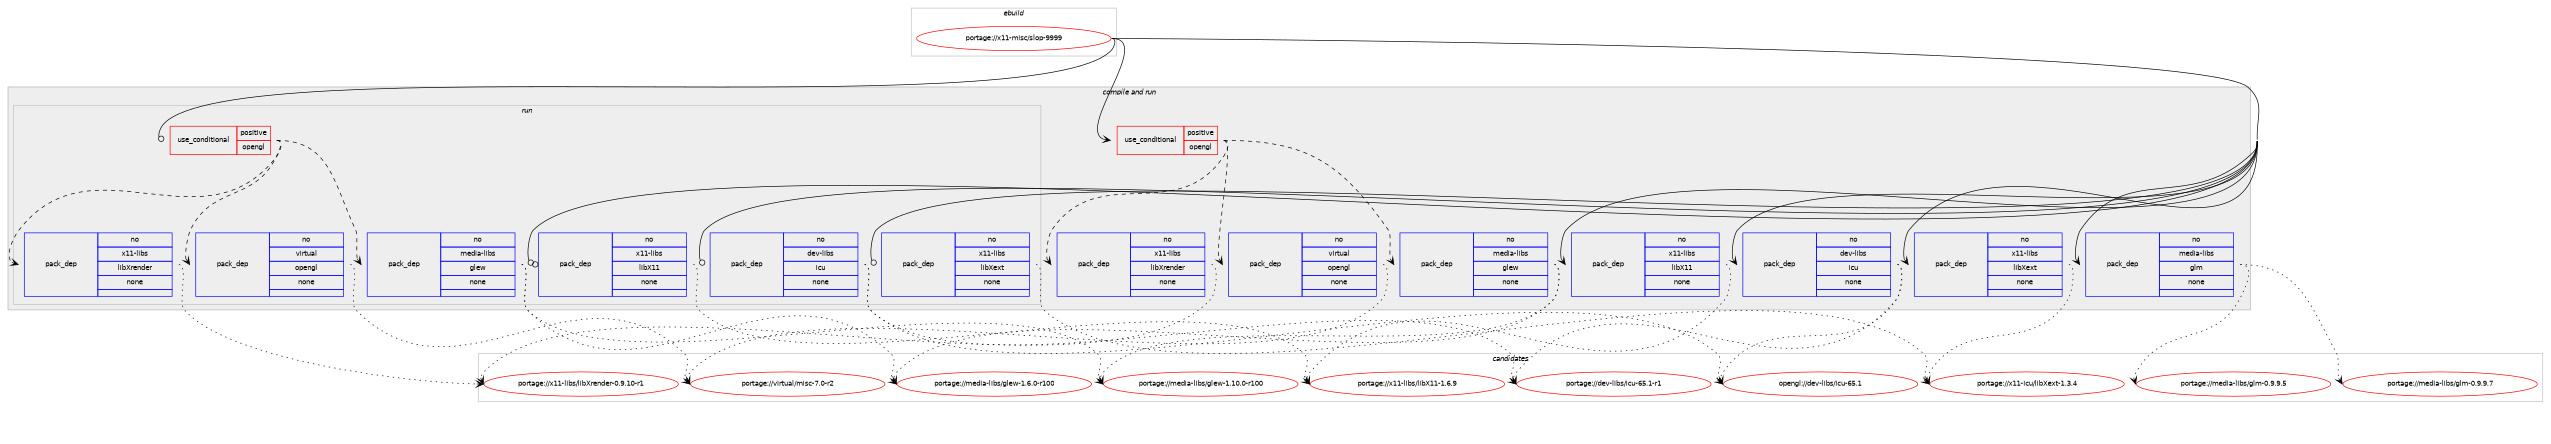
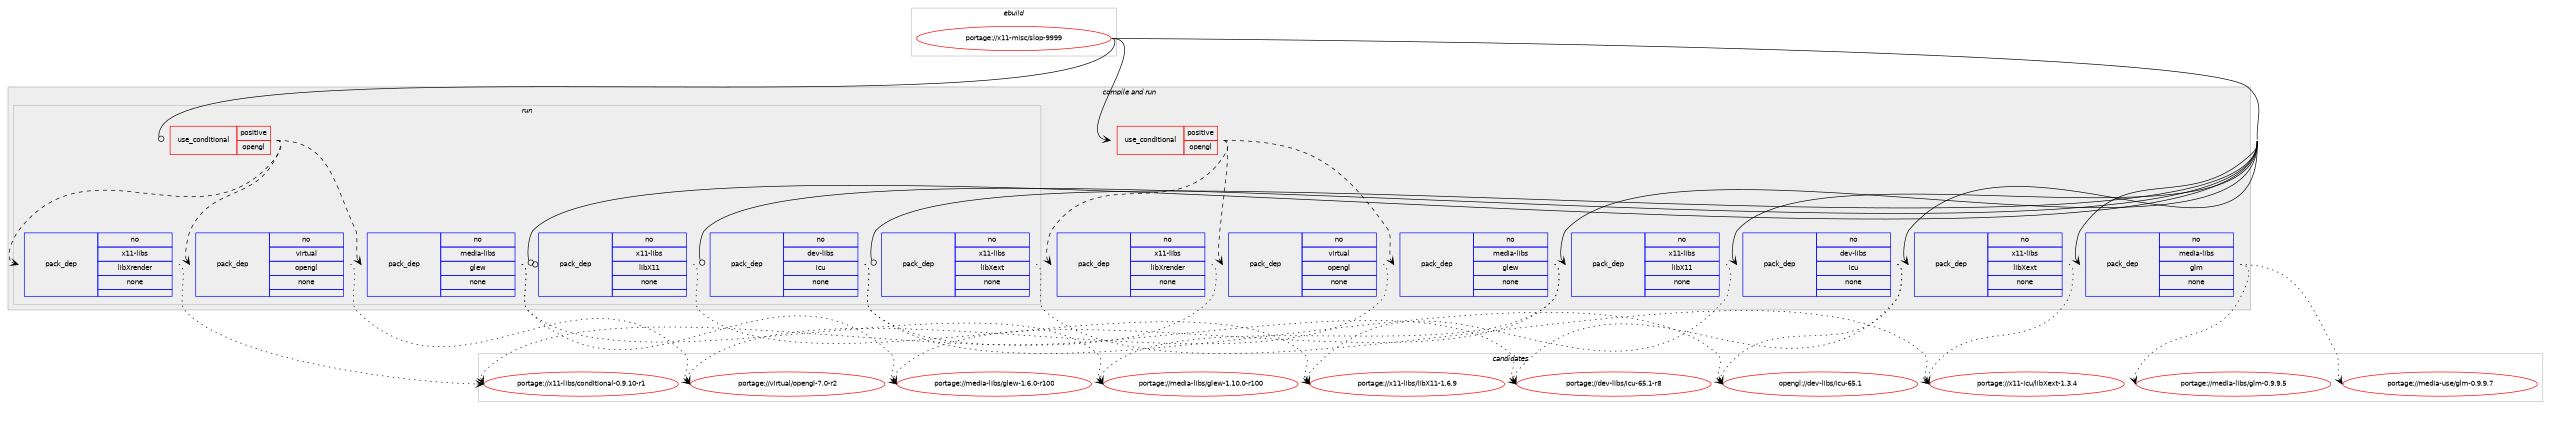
(581, 384) -> (581, 384)
(788, 384) -> (788, 384)
(1614, 384) -> (1614, 384)
(2440, 384) -> (2440, 384)
